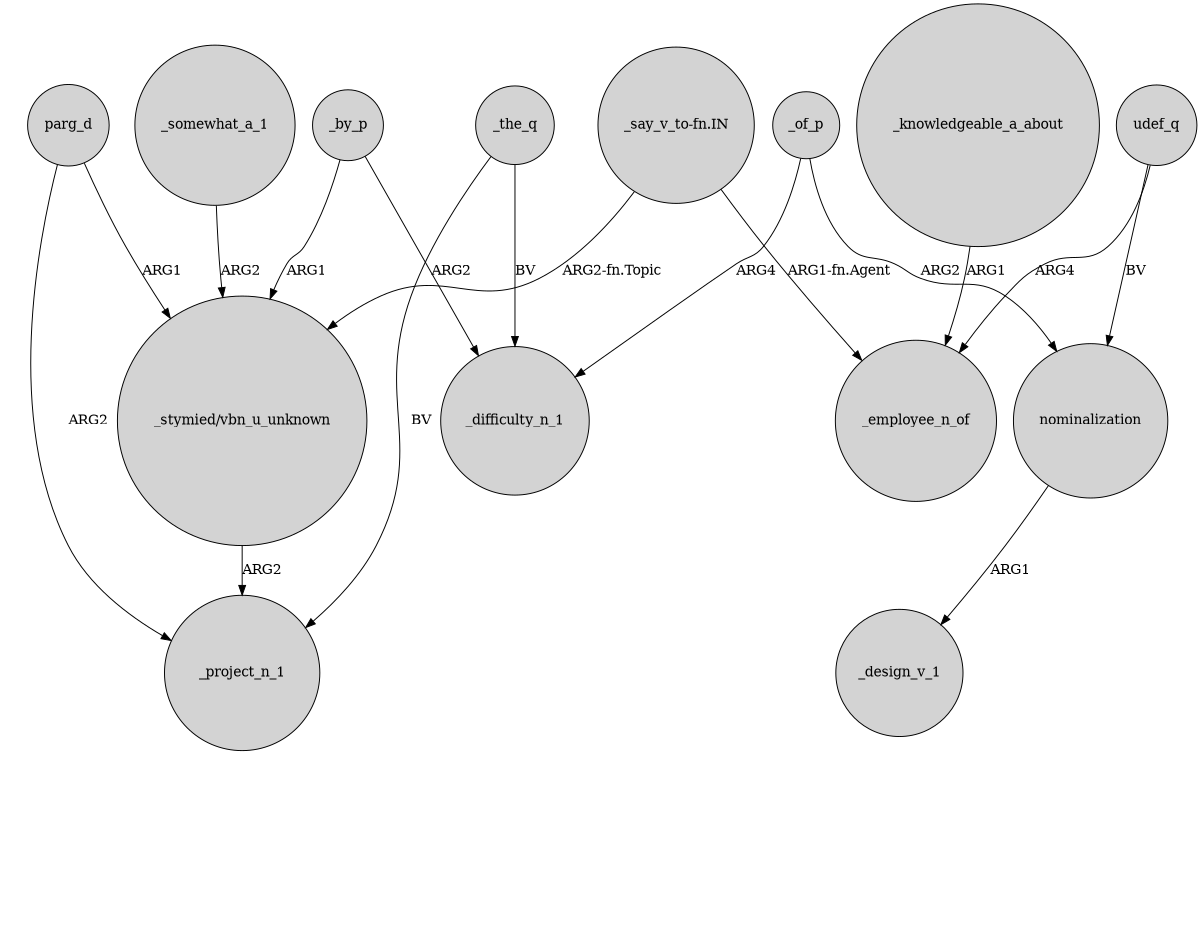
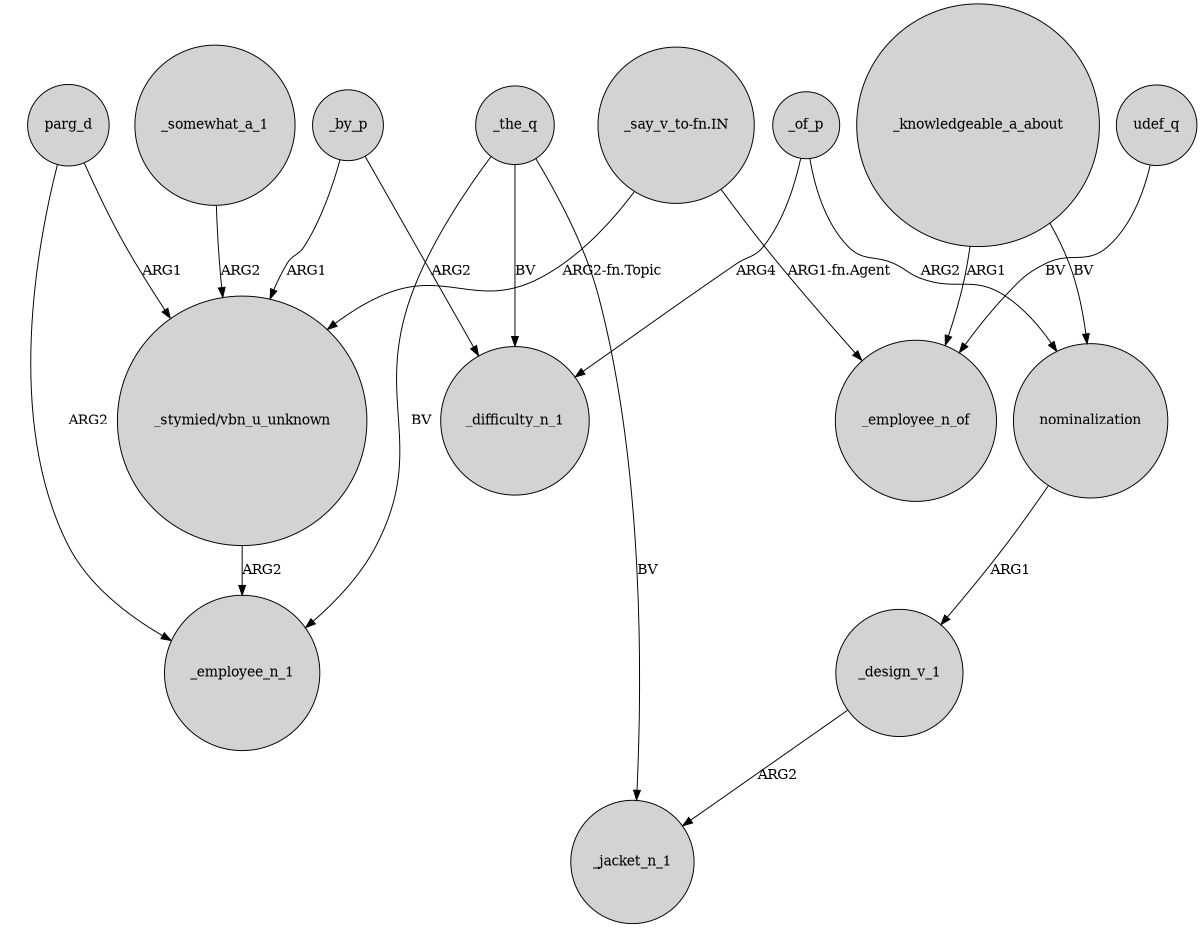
(1129, 250) -> (1074, 276)
(1055, 271) -> (1055, 271)
(242, 673) -> (242, 673)
none -> (632, 862)
